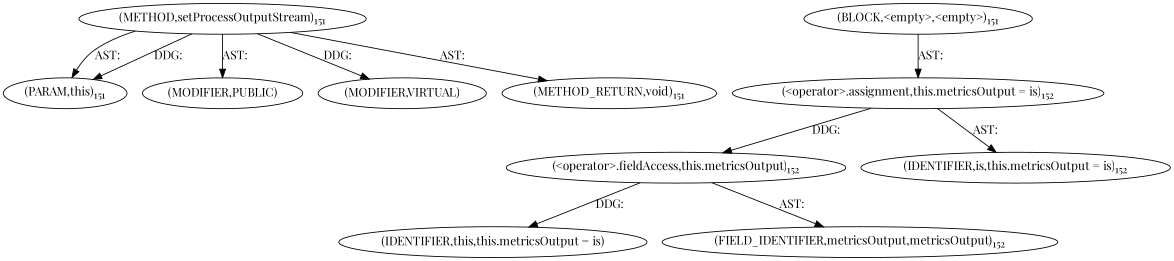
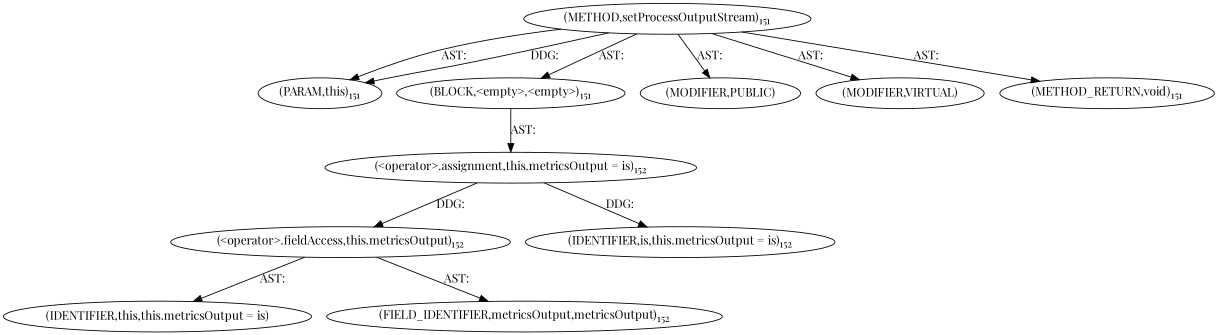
none -> (593, 54)
(339, 56) -> (813, 56)
(987, 130) -> (622, 205)
(611, 205) -> (275, 279)
